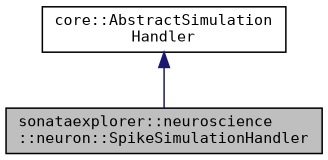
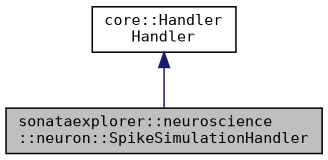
(164, 29) -> (164, 29)
